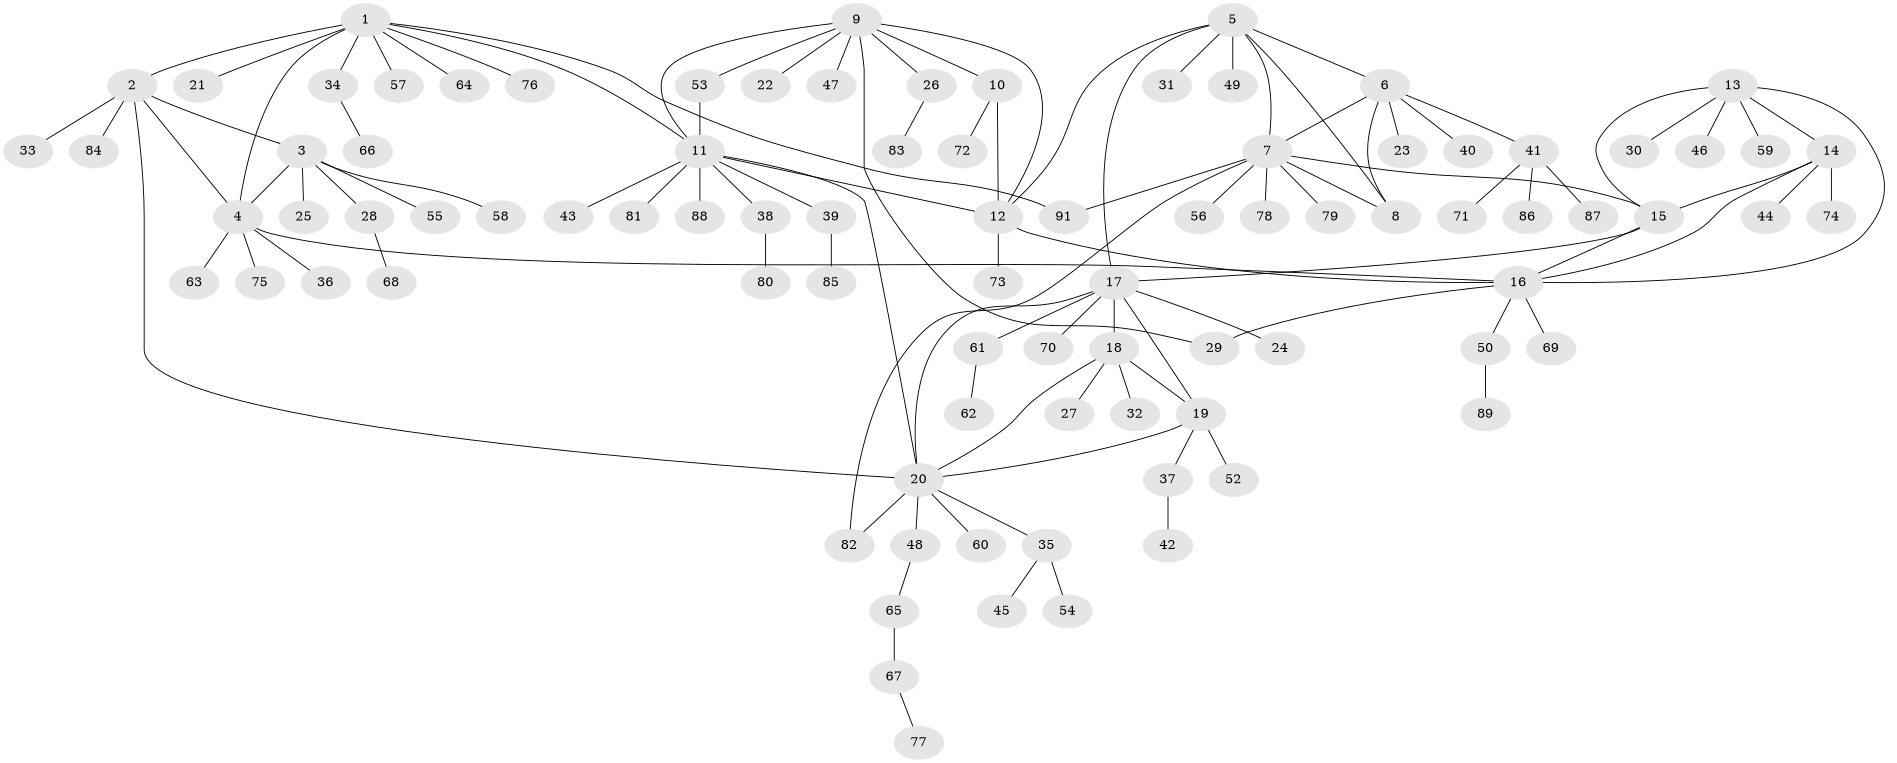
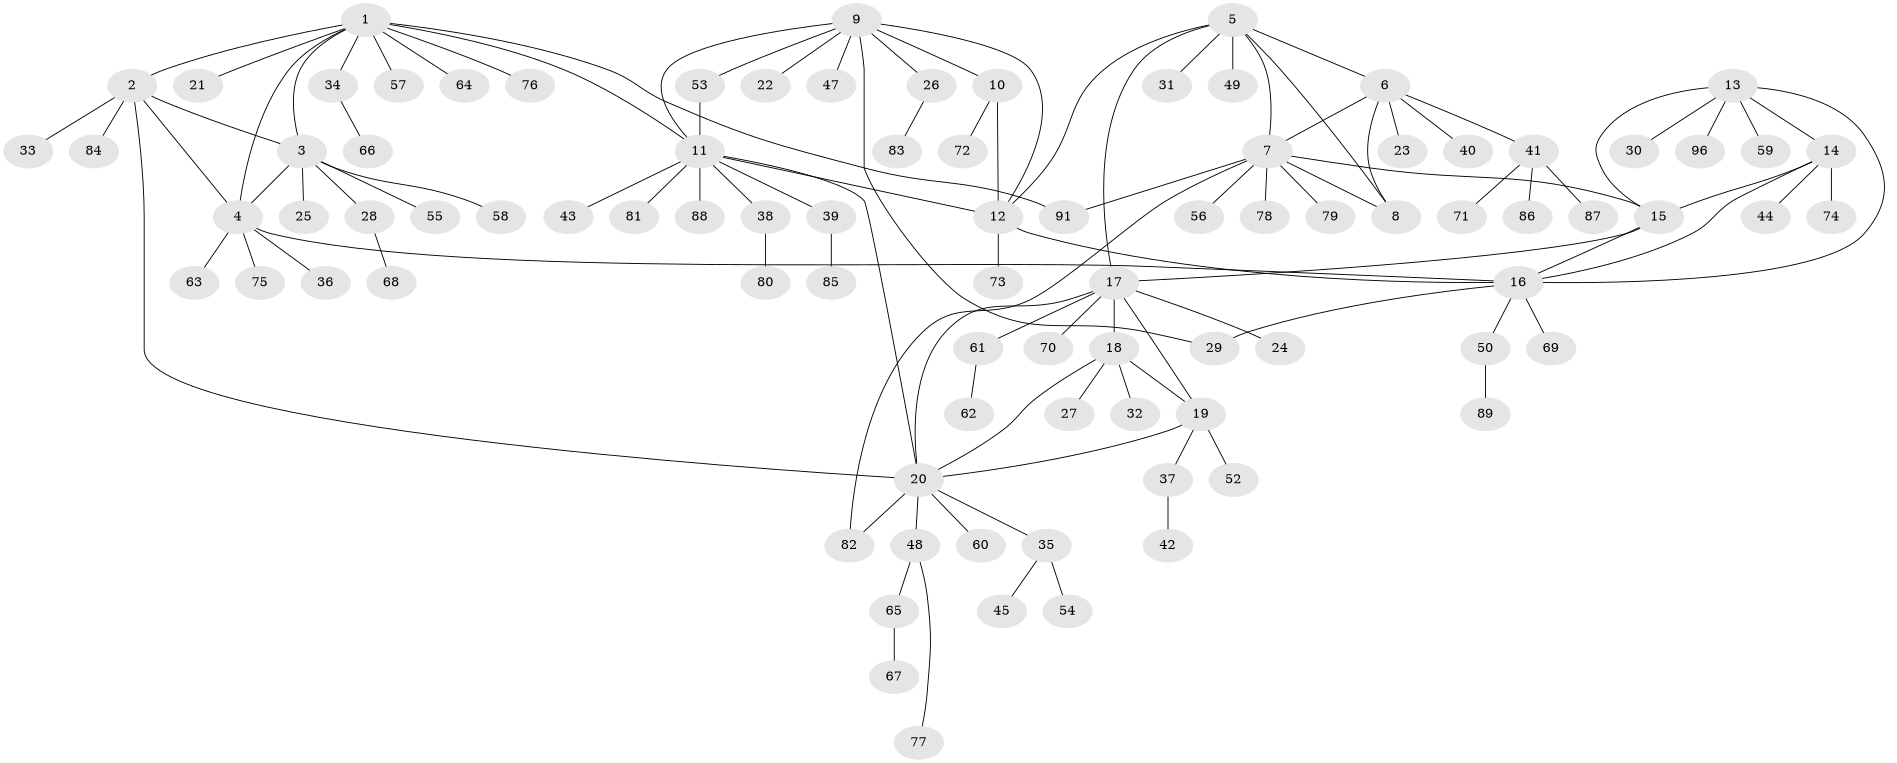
none -> (299, 72)
(1700, 151) -> (1700, 151)
(907, 710) -> (930, 644)
